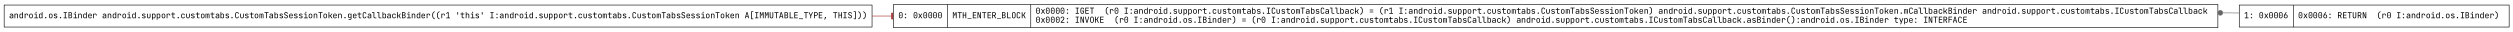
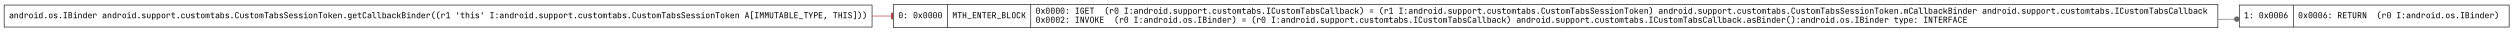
(2231, 13) -> (2226, 19)
